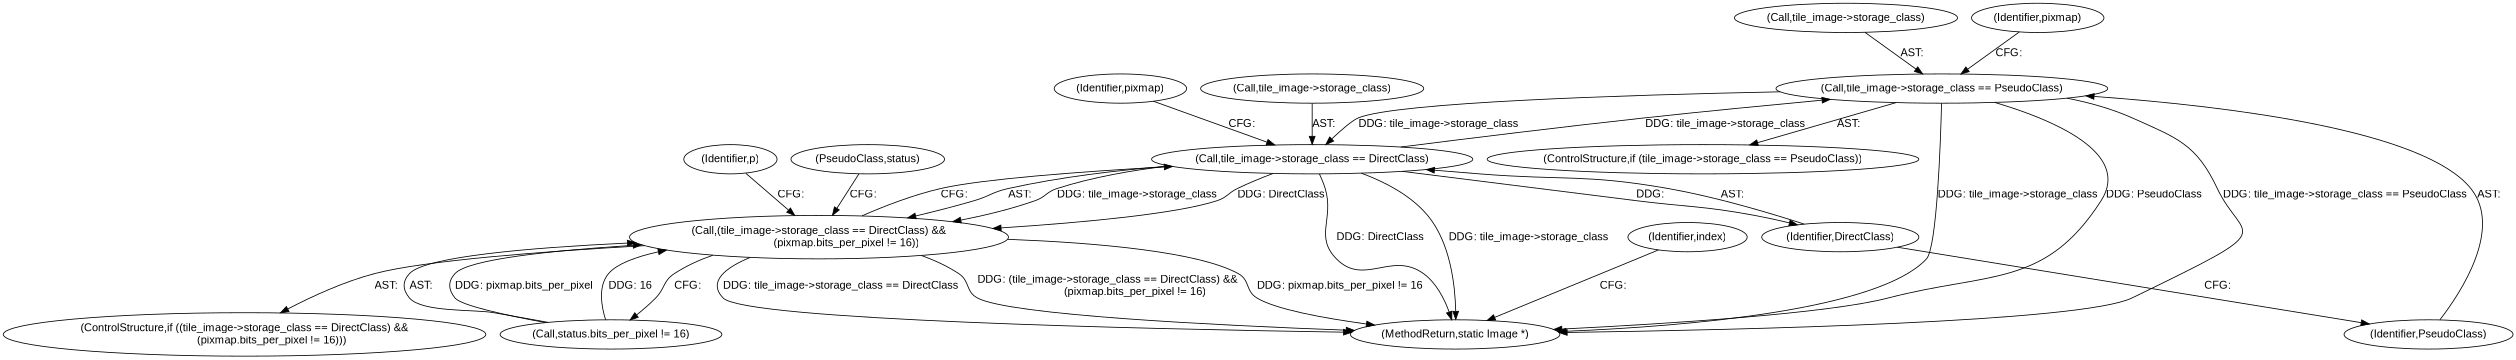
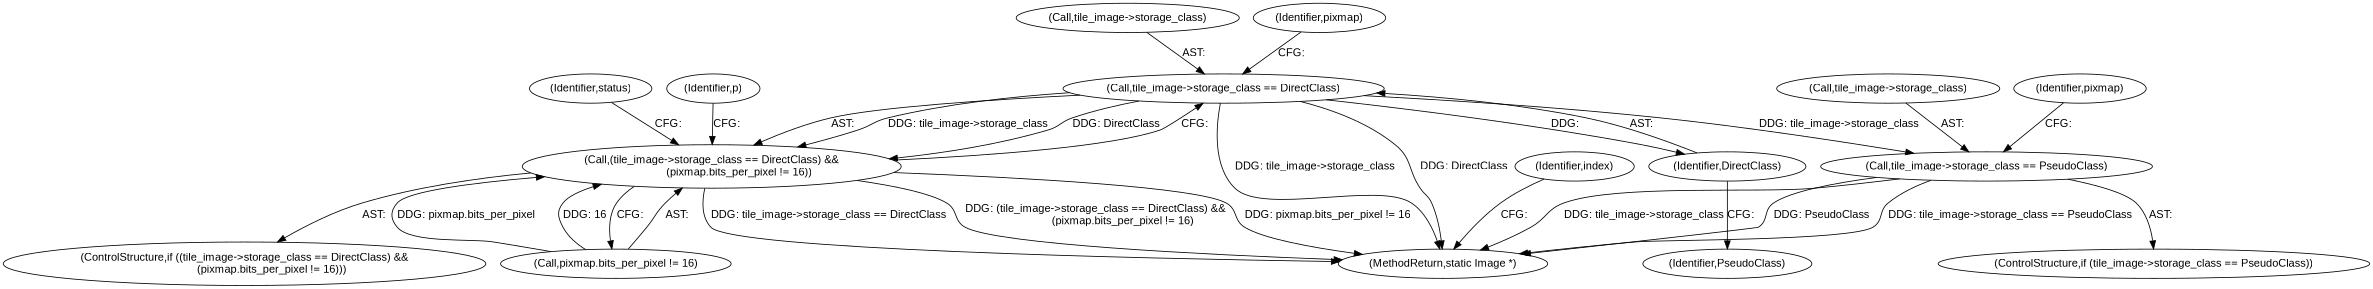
(1552, 99) -> none
(2360, 135) -> none
(868, 159) -> (591, 89)
(611, 334) -> (616, 264)
